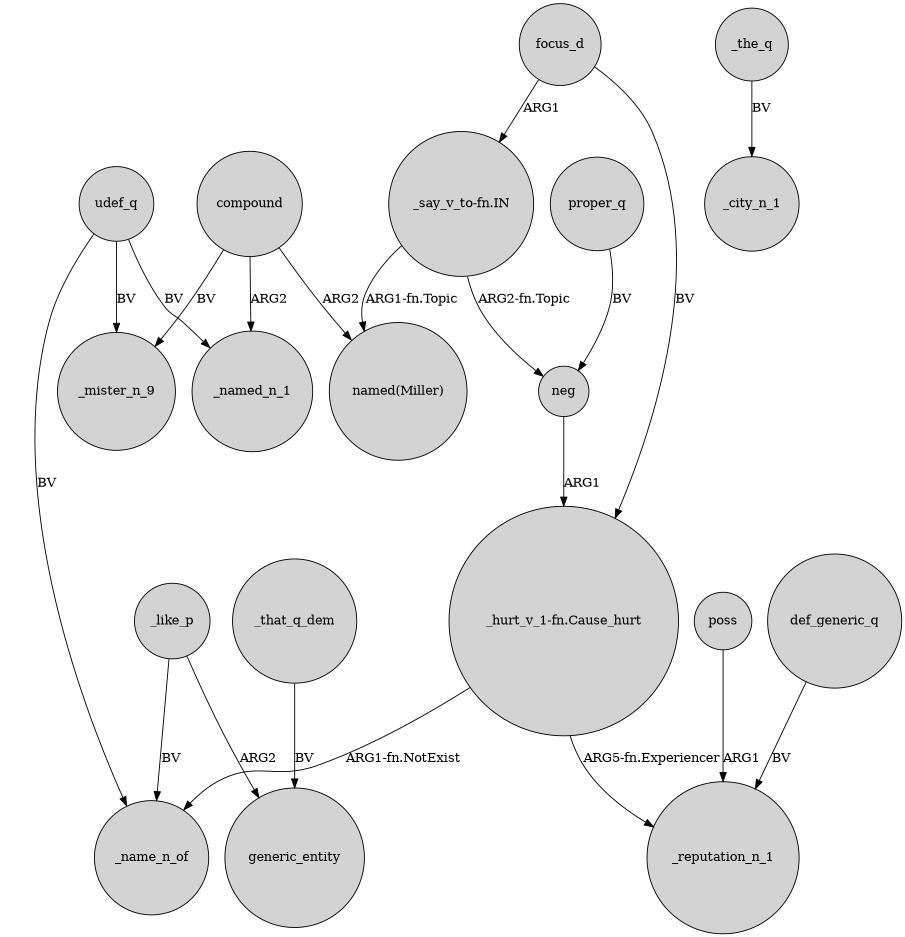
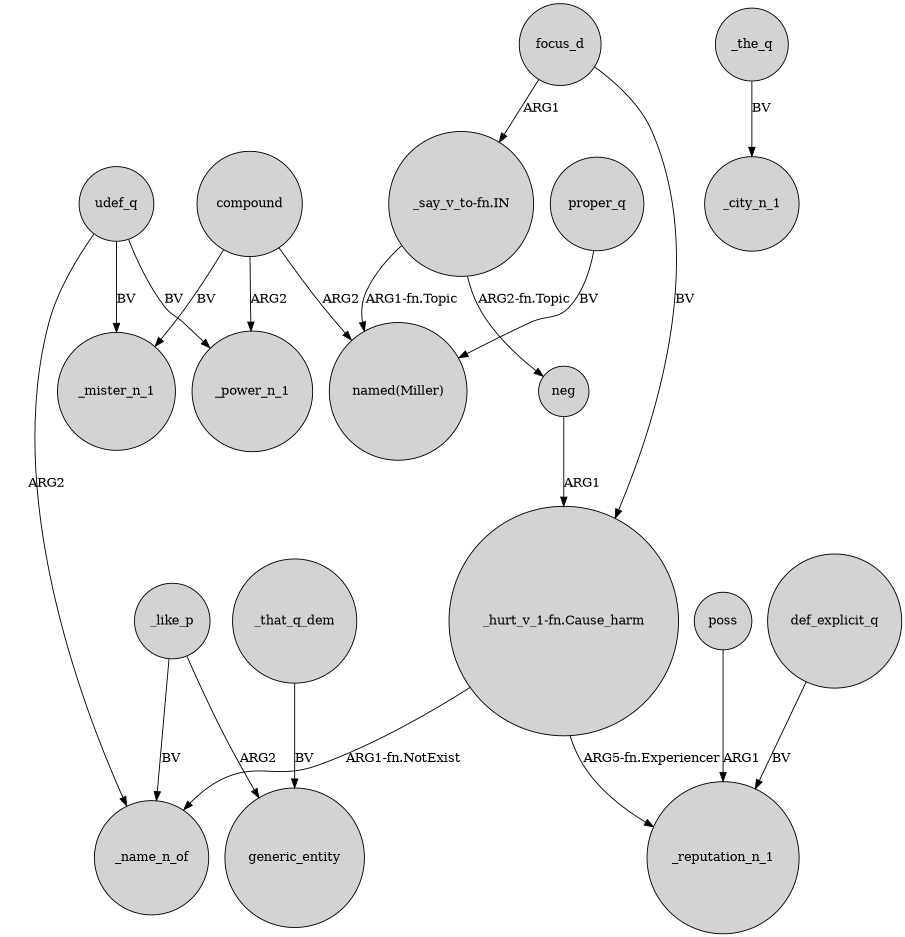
(609, 309) -> (547, 318)
(116, 391) -> (116, 391)
(252, 391) -> (252, 391)
(47, 483) -> (47, 483)
(564, 621) -> (564, 621)
(835, 621) -> (835, 621)
